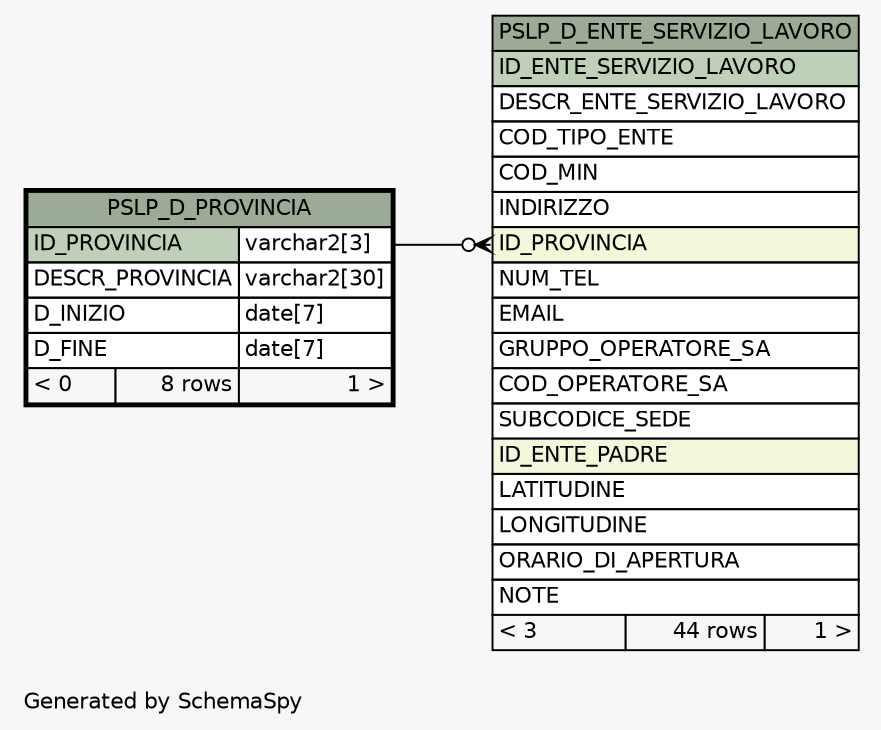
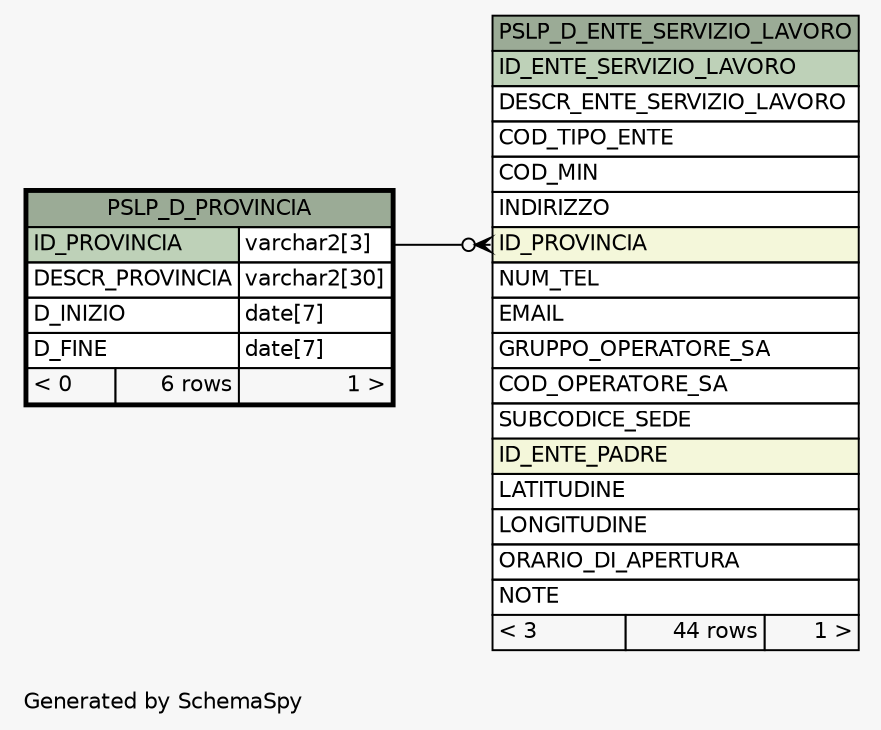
(197, 385) -> (197, 385)
